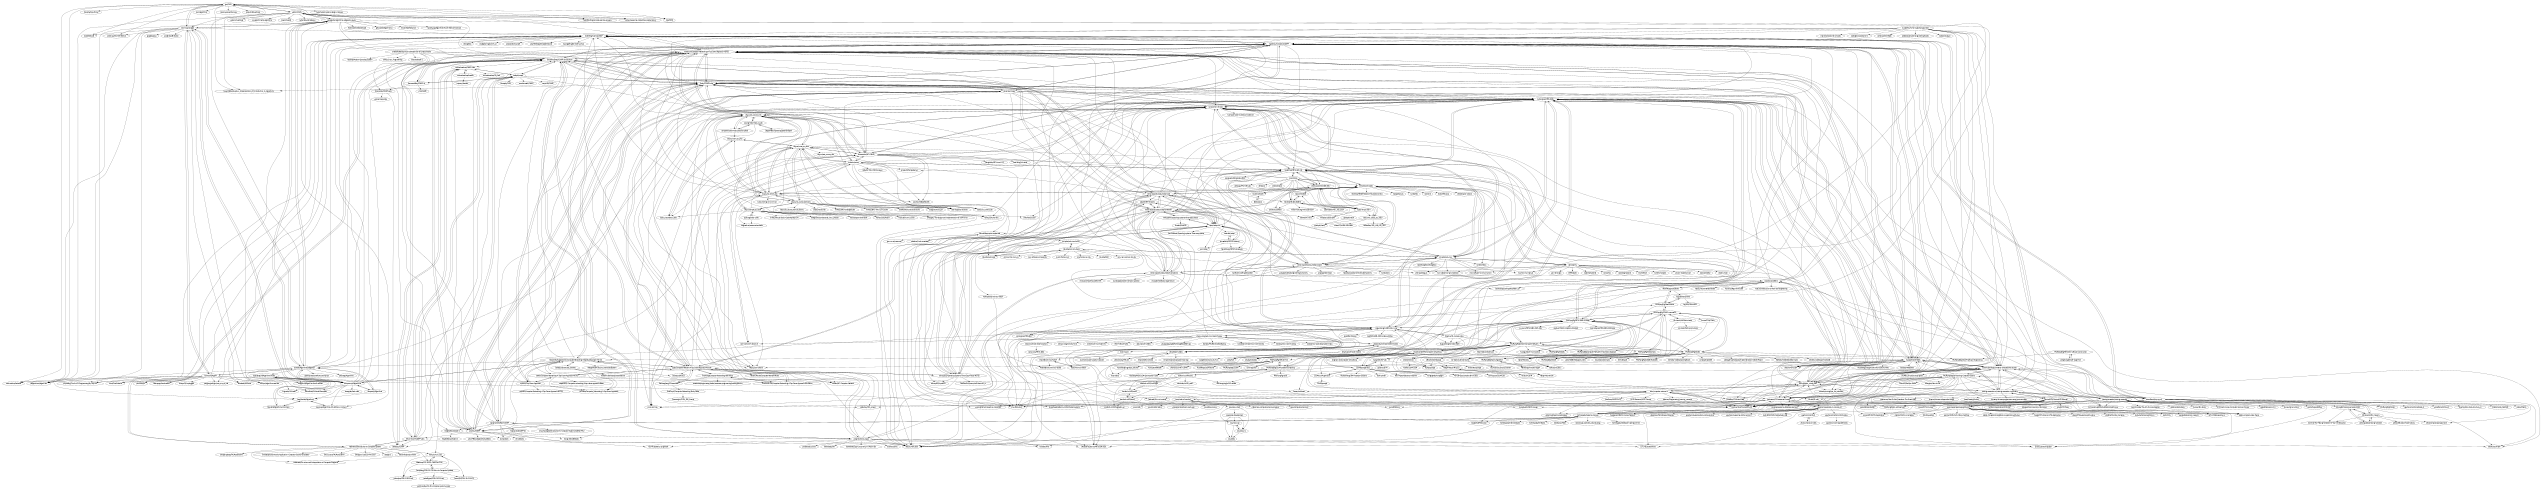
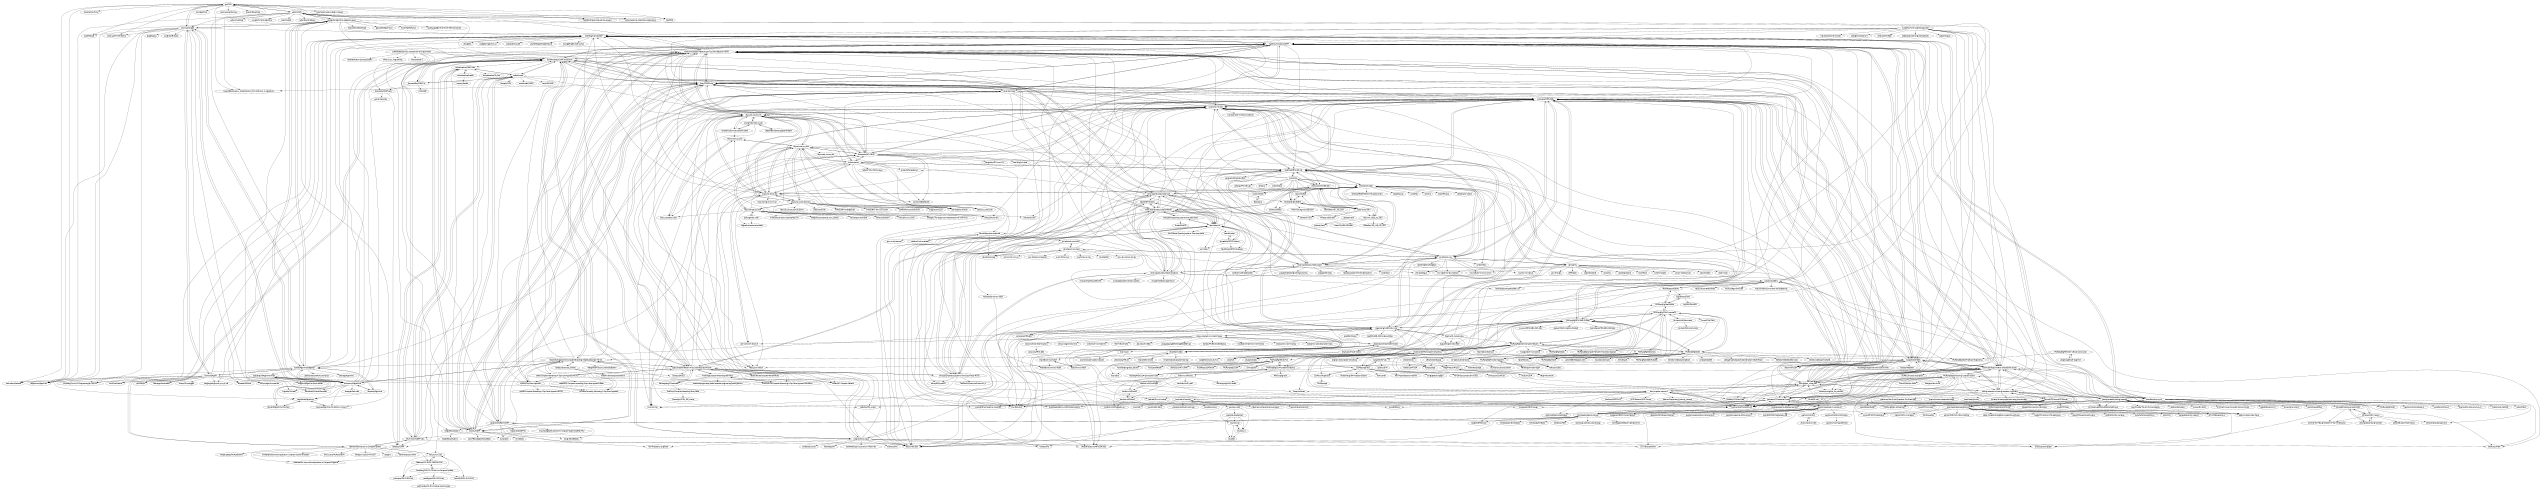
(1492, 360) -> (1492, 360)
